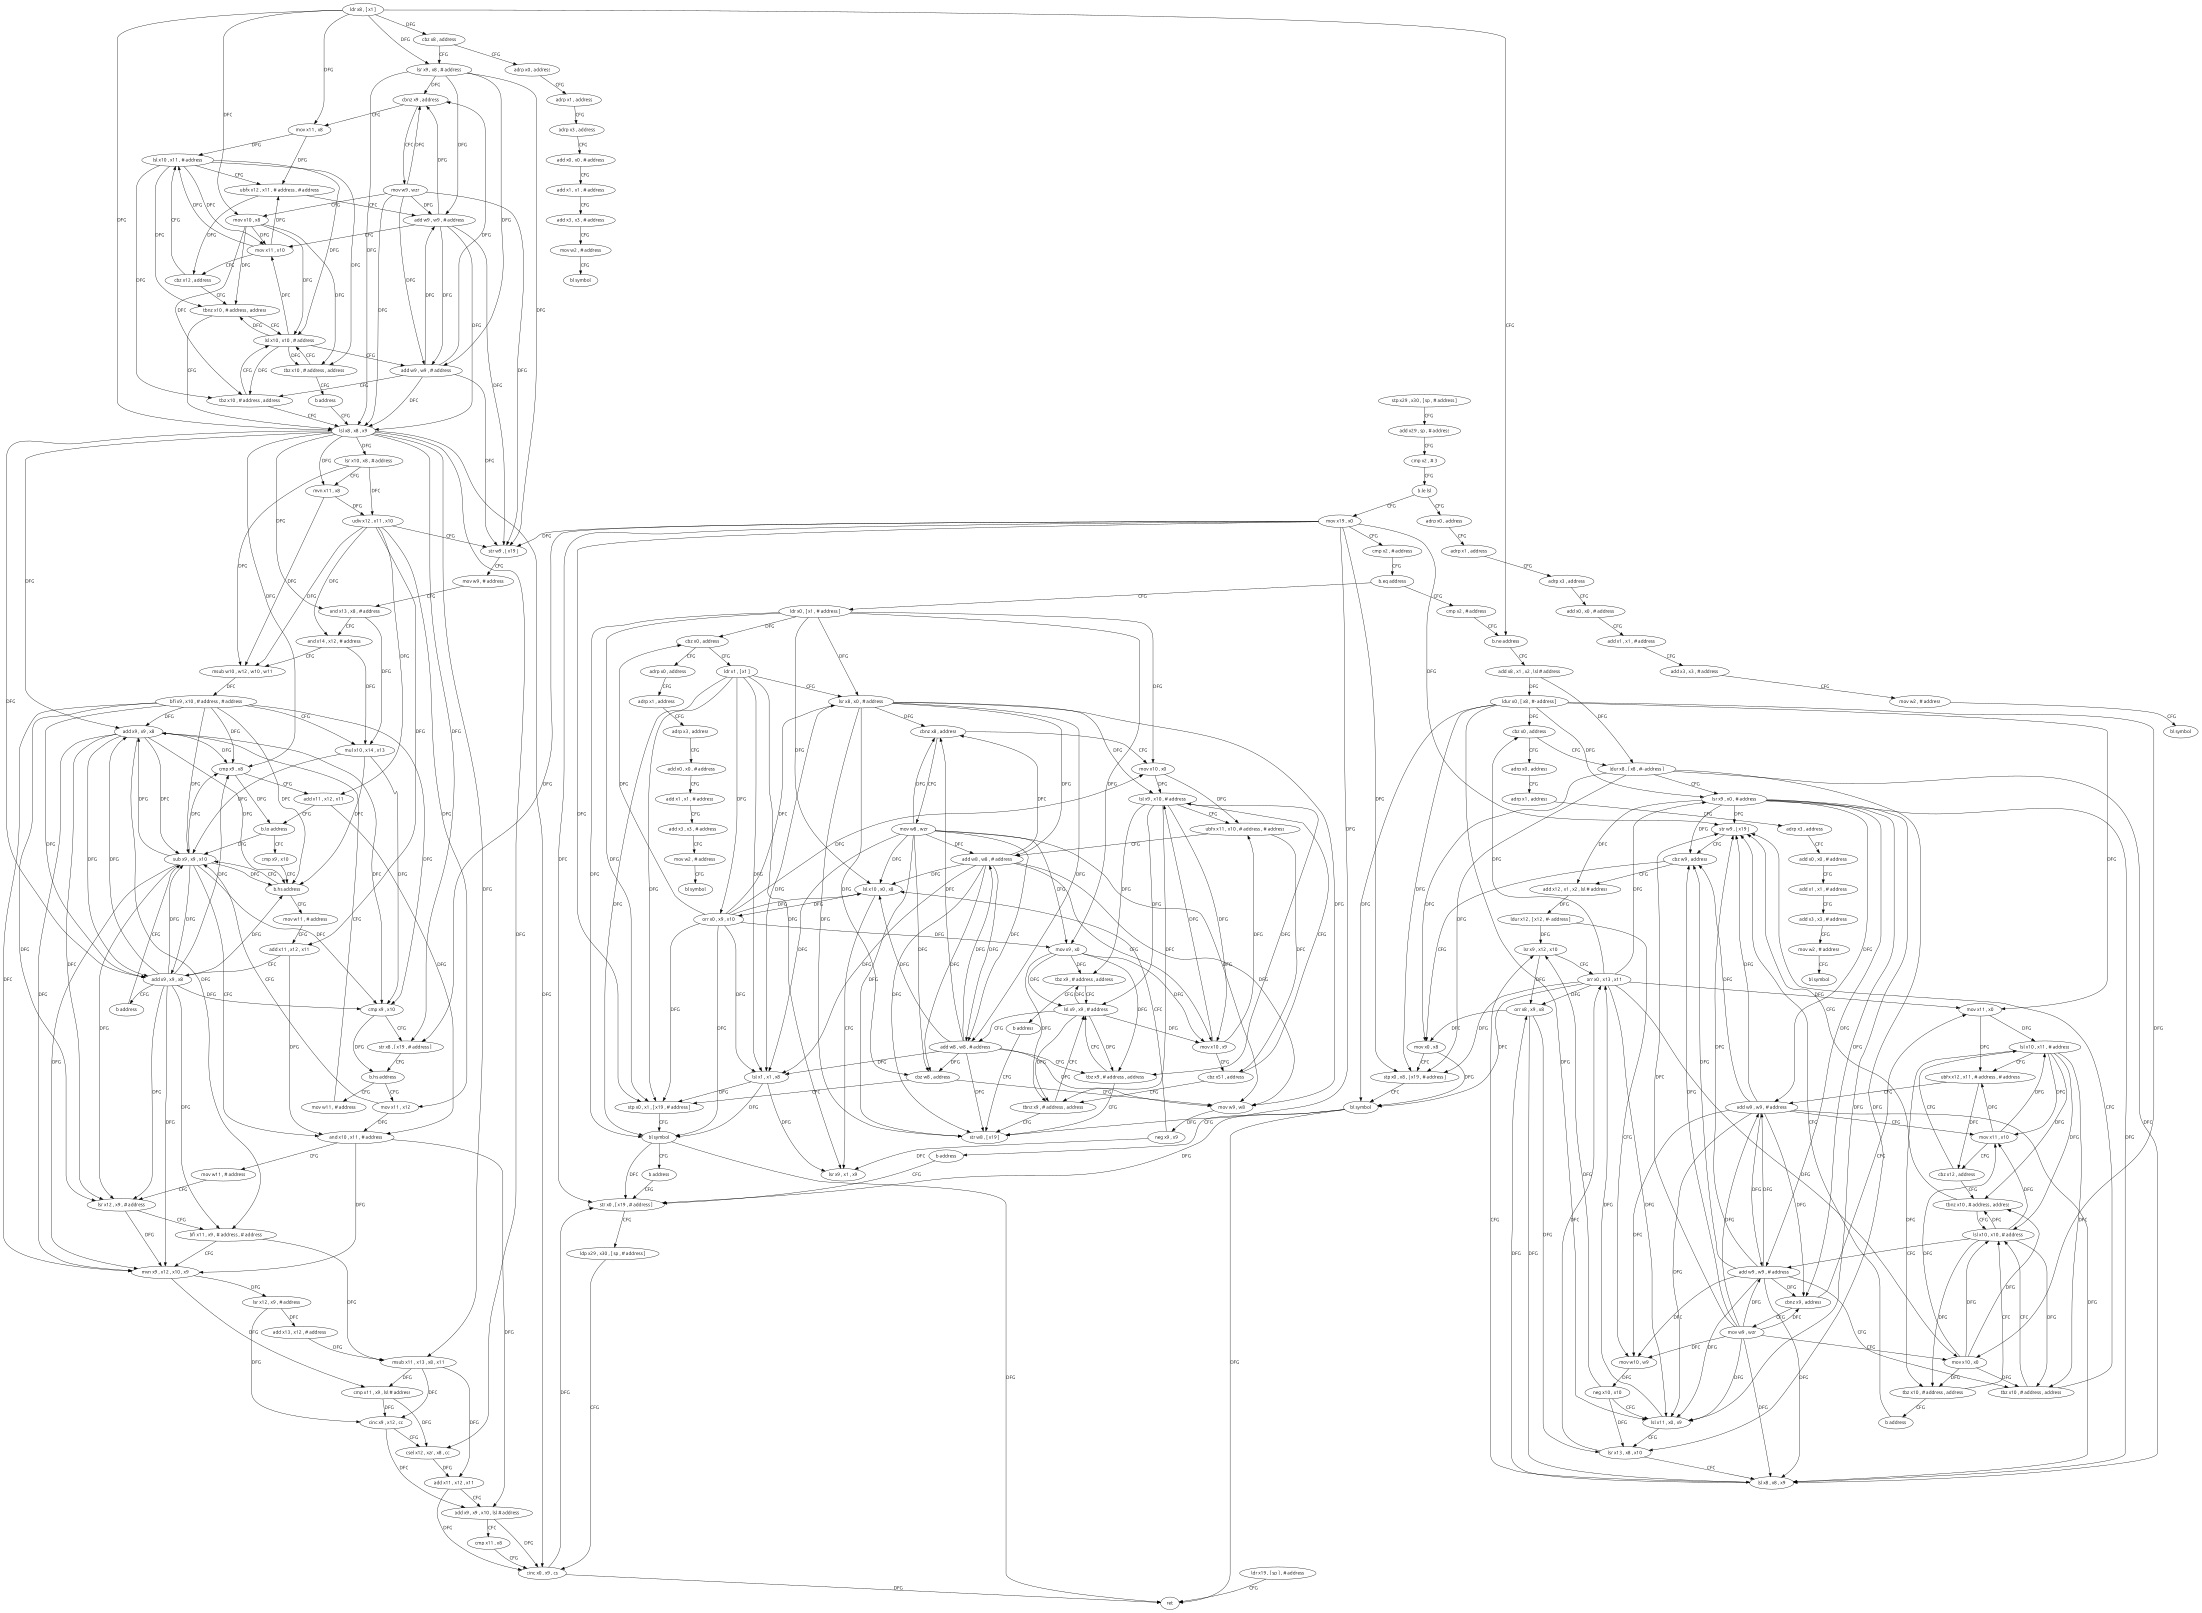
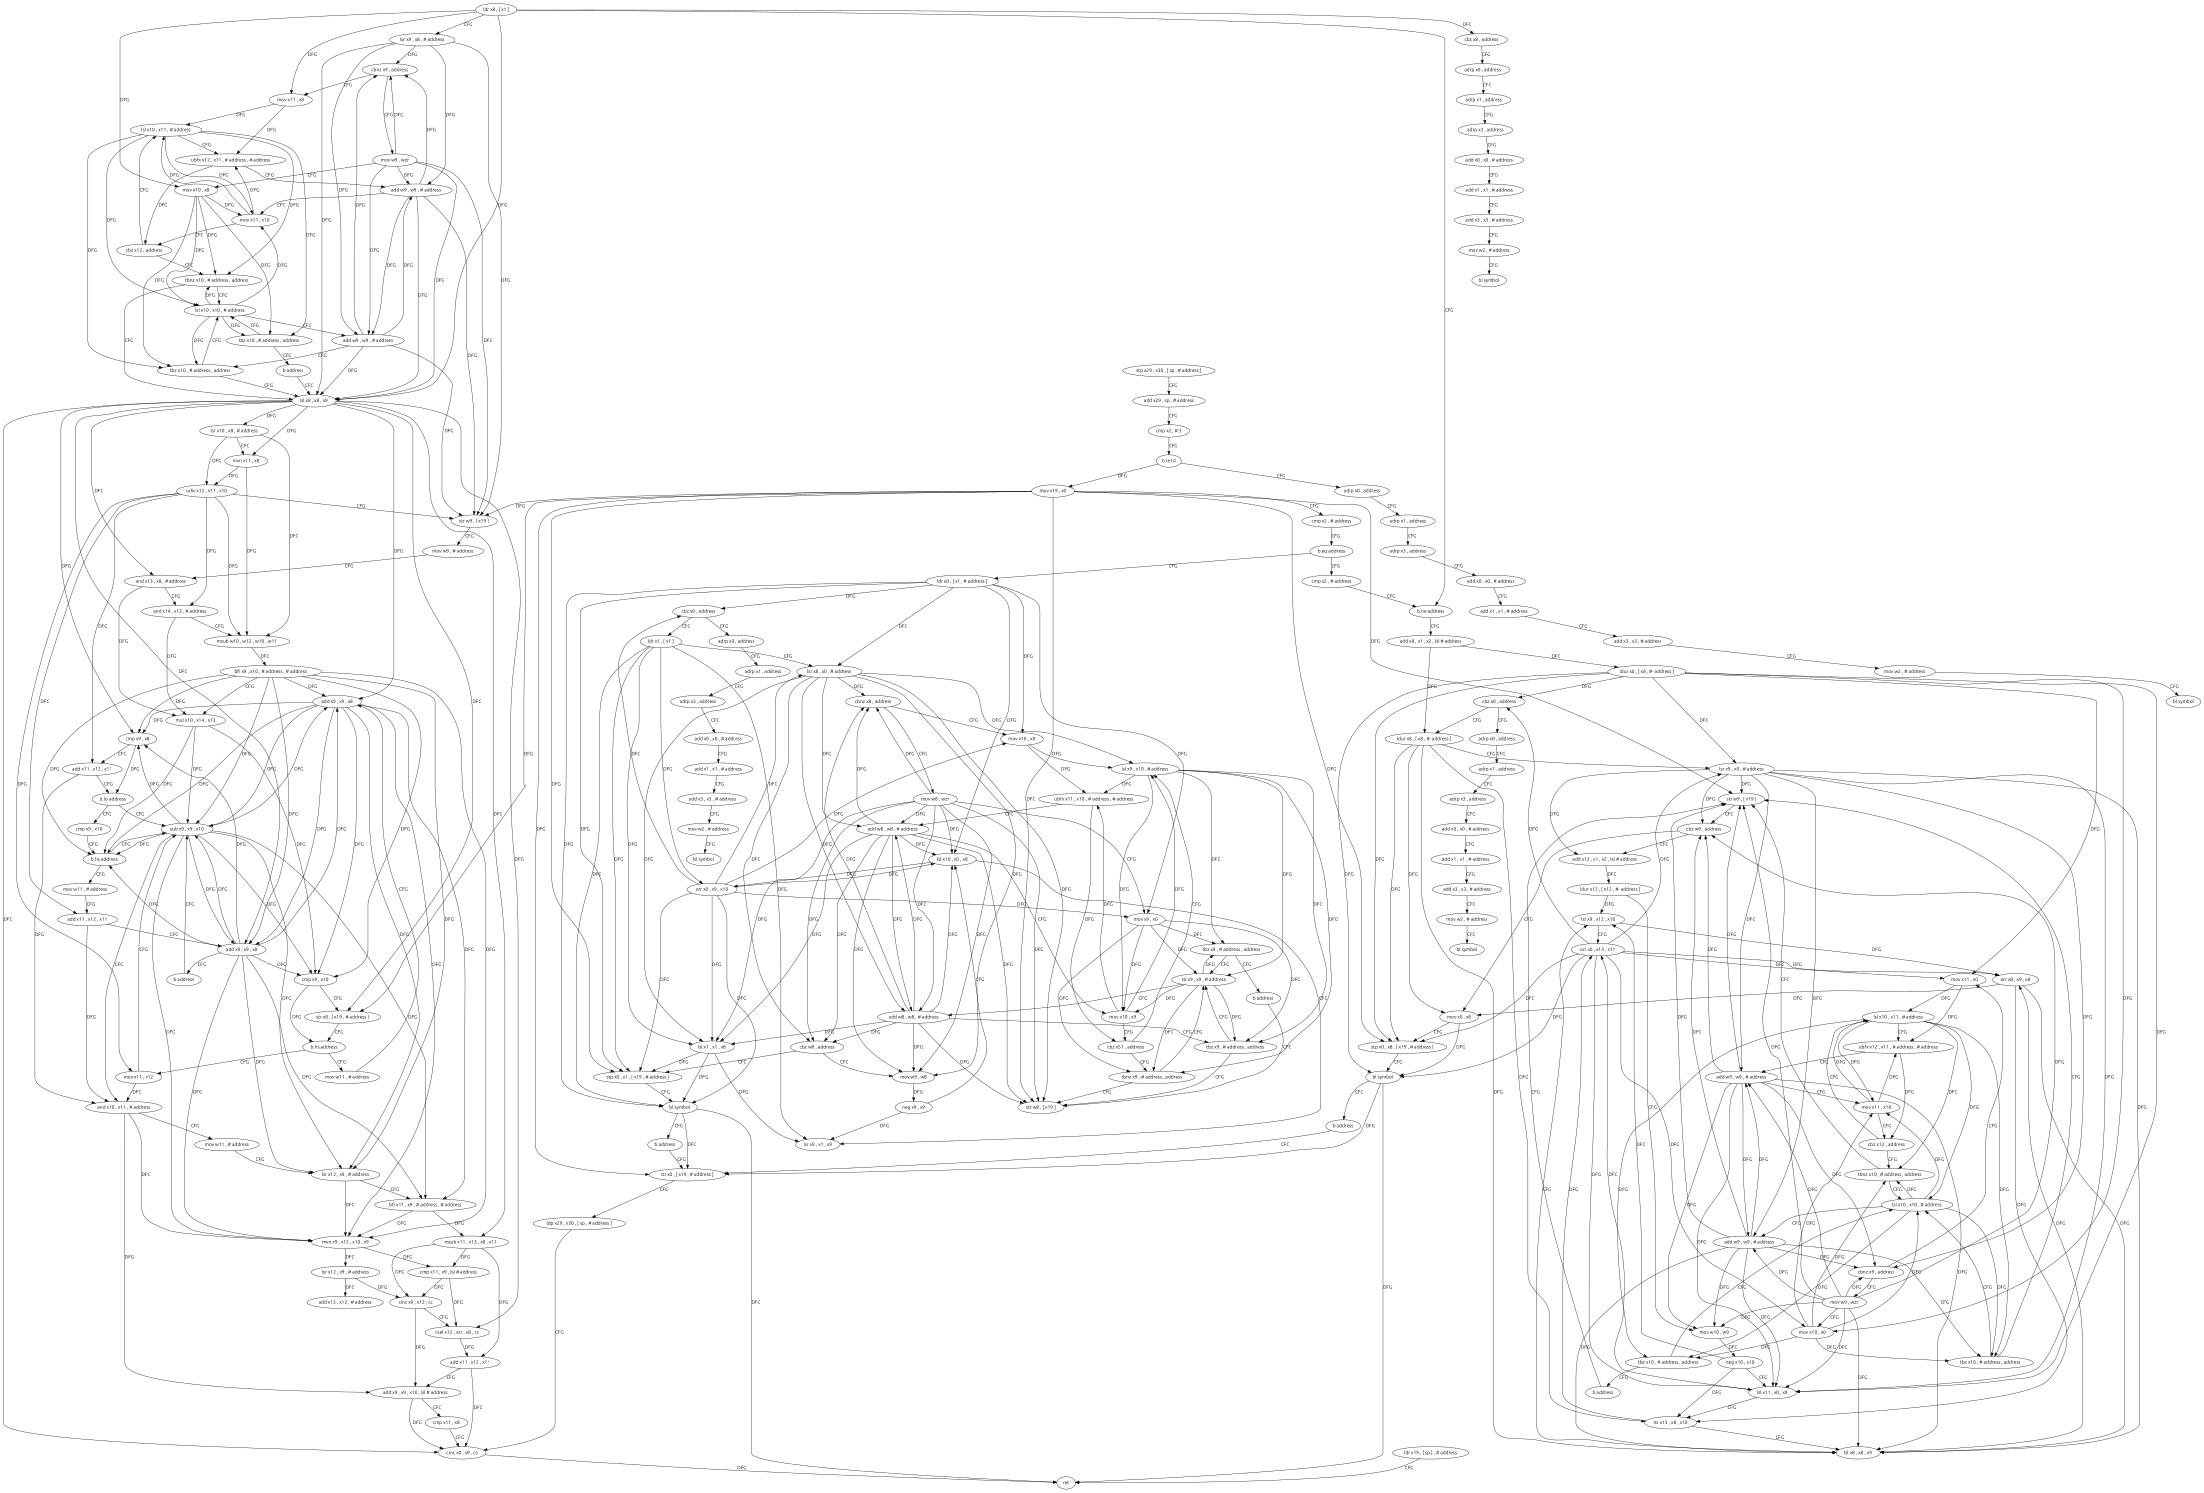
(405, 40) -> (468, 25)
(439, 53) -> none
(1391, 506) -> (1122, 476)
(1213, 814) -> (1127, 784)
none -> (380, 976)
(209, 1254) -> (402, 1224)
(343, 1353) -> none
(561, 1382) -> none
